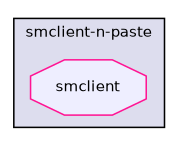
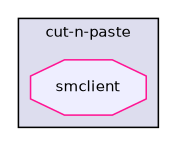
(89, 33) -> (88, 33)
